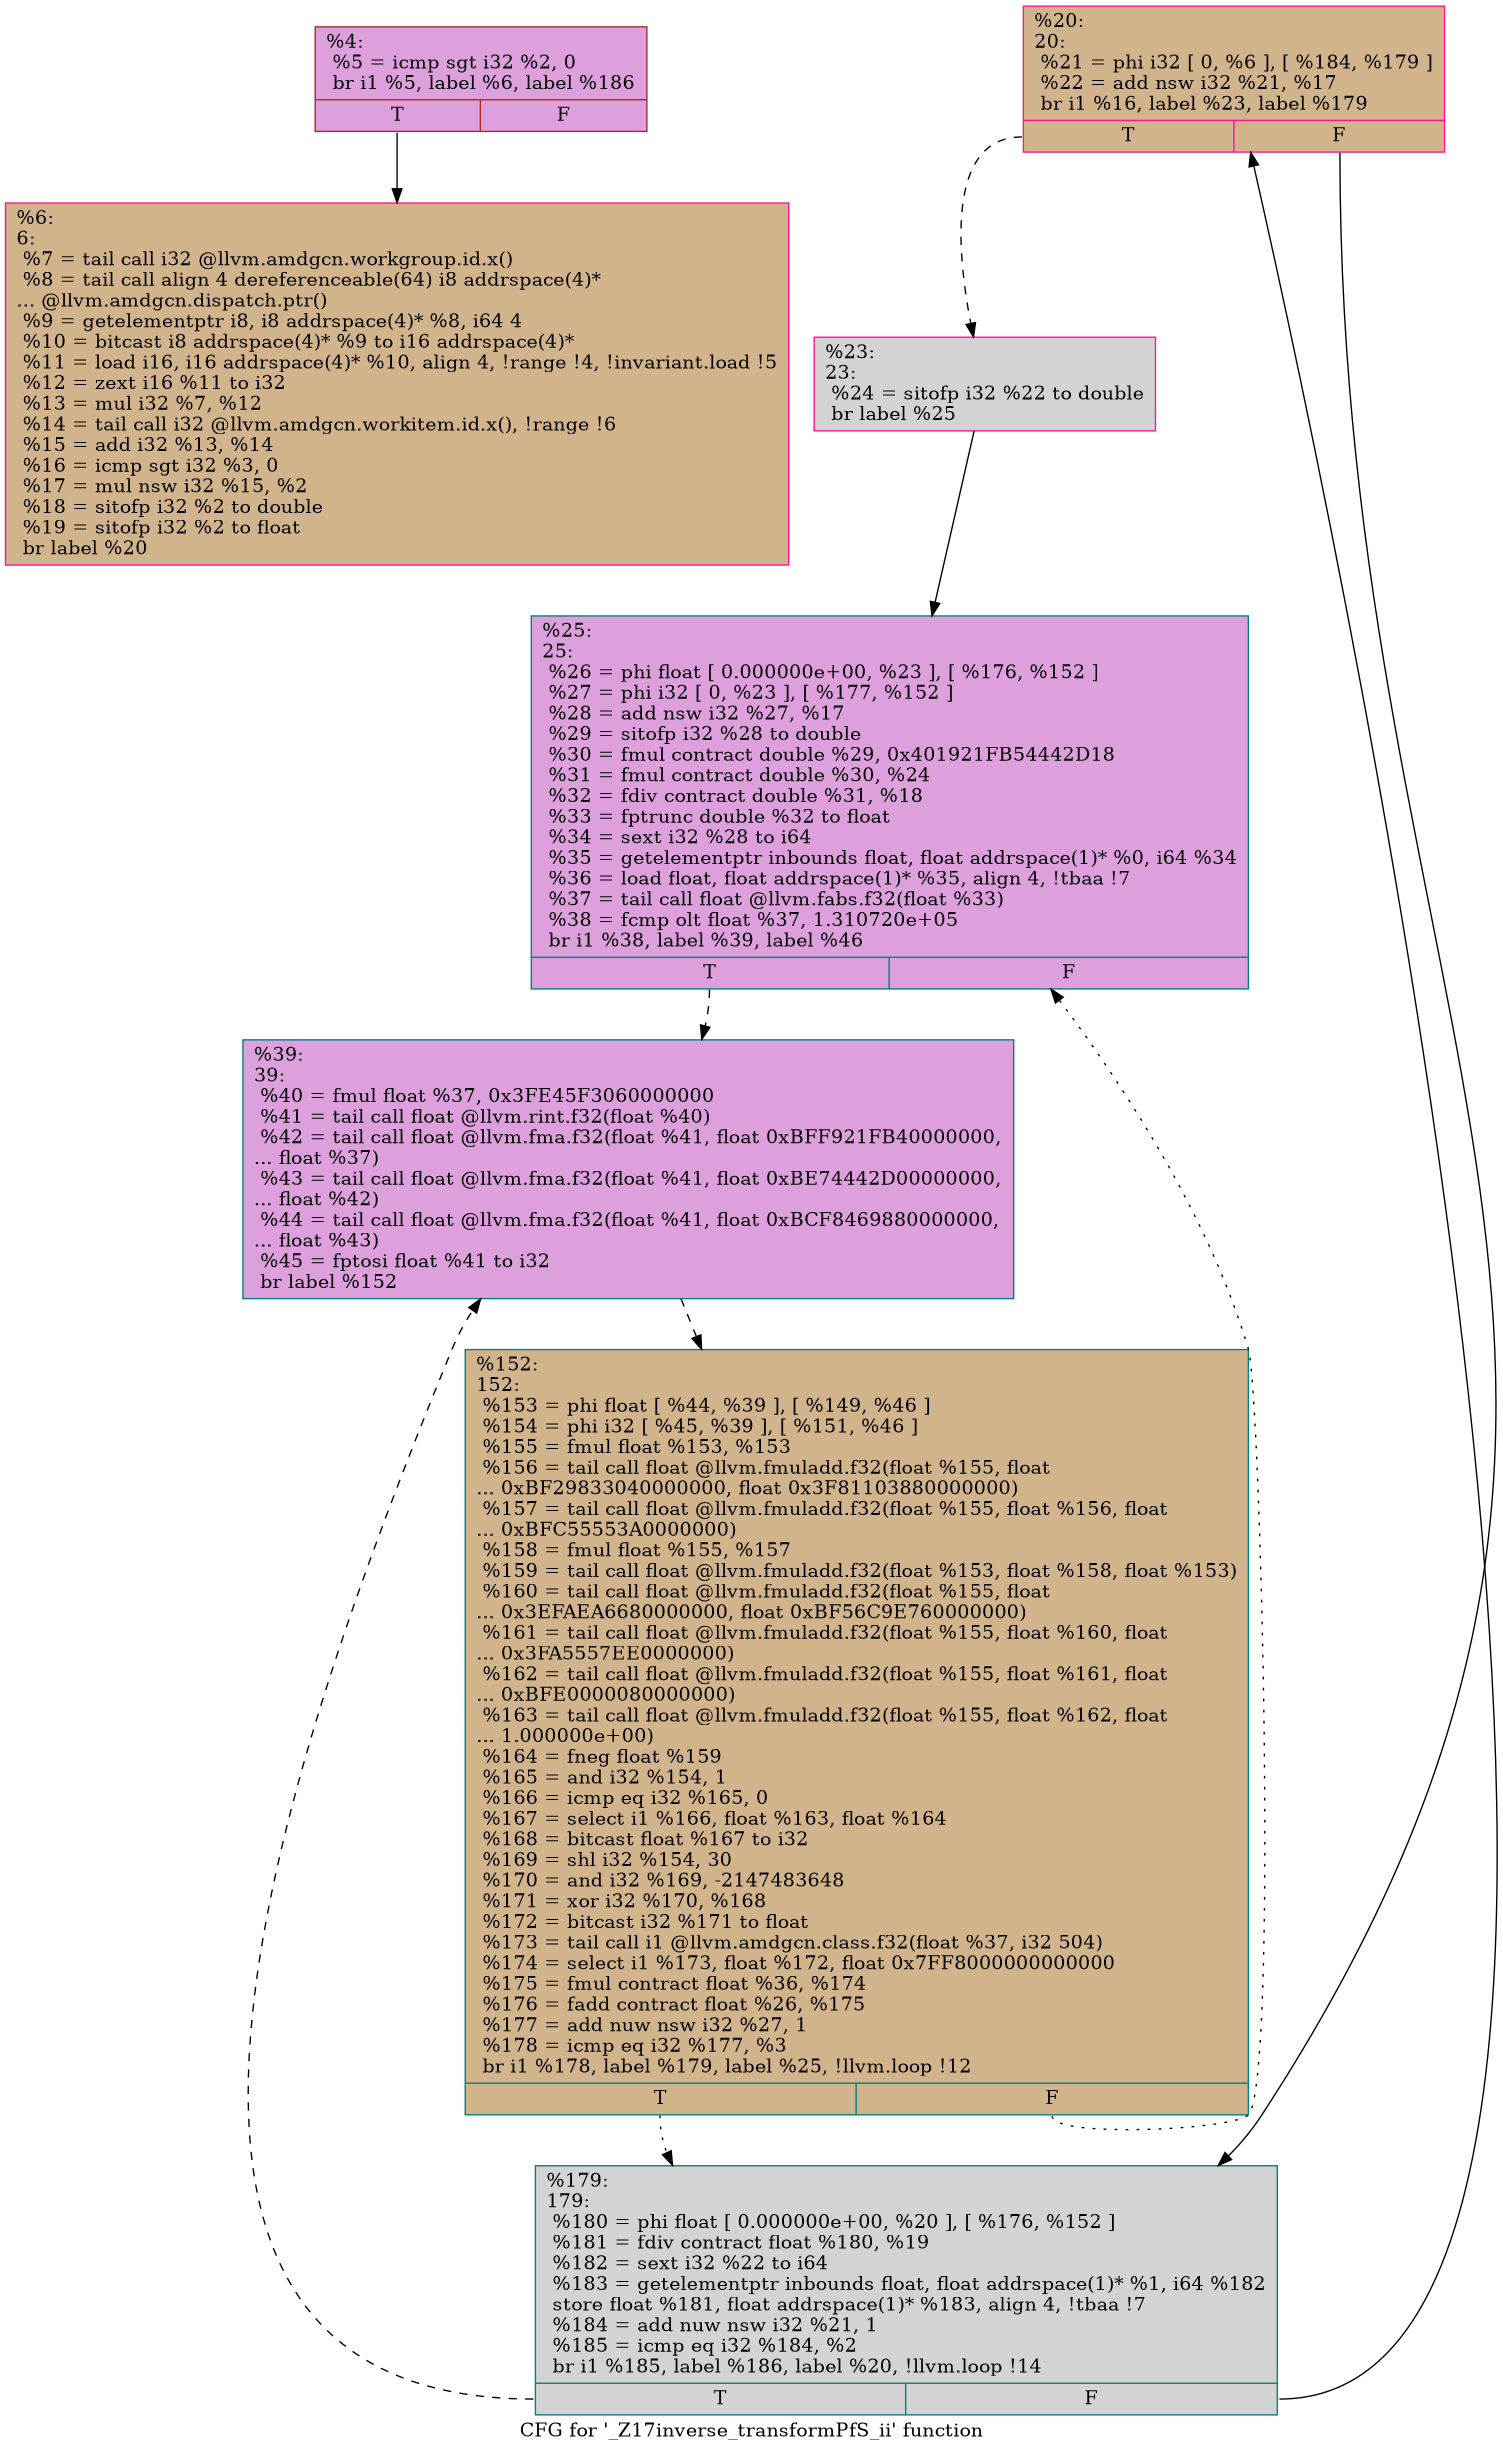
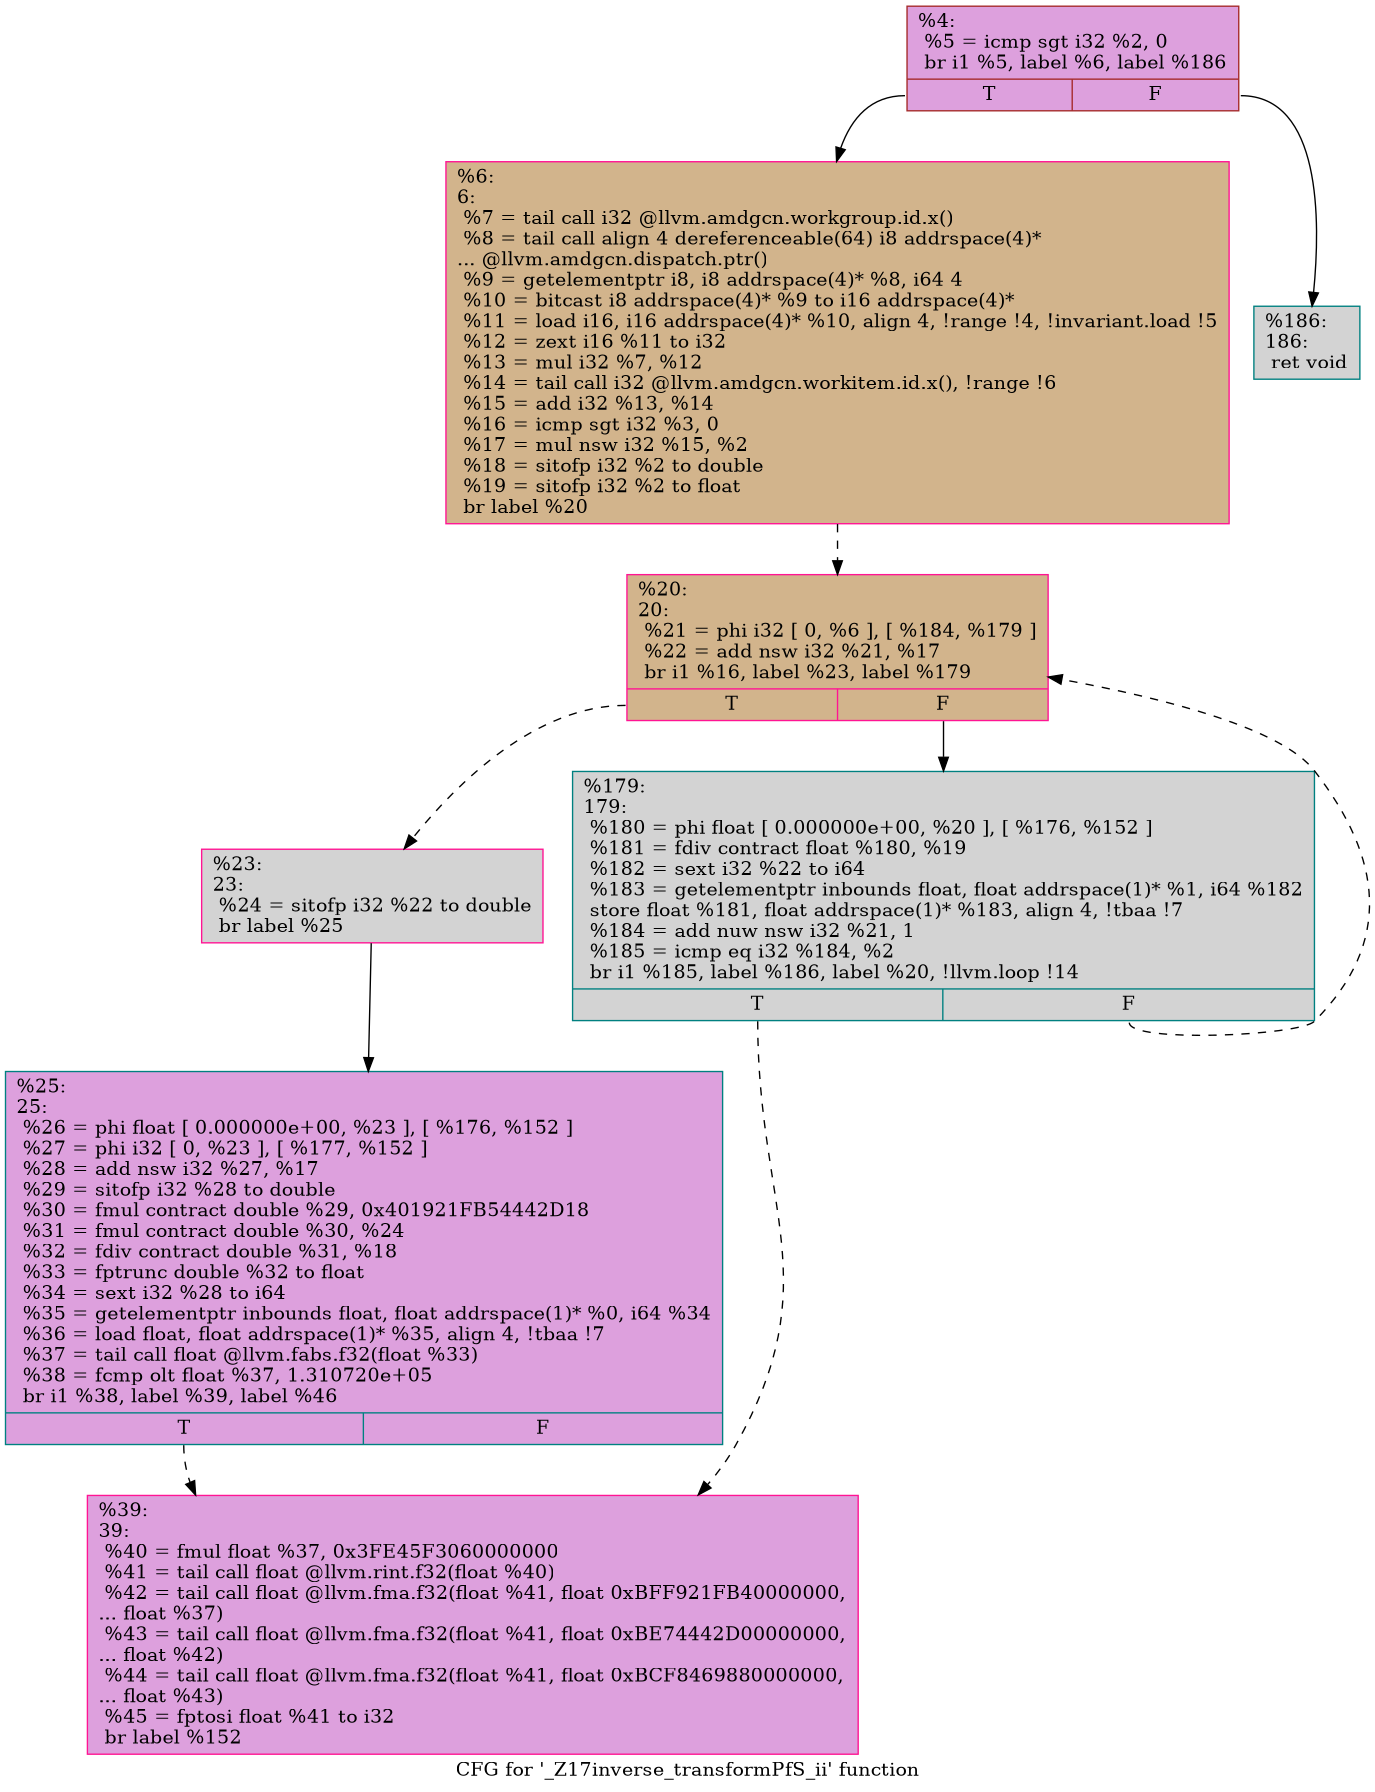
none -> (1307, 343)
none -> (838, 542)
(628, 1169) -> (473, 1625)
(1458, 1318) -> (1361, 857)
(857, 1732) -> none
